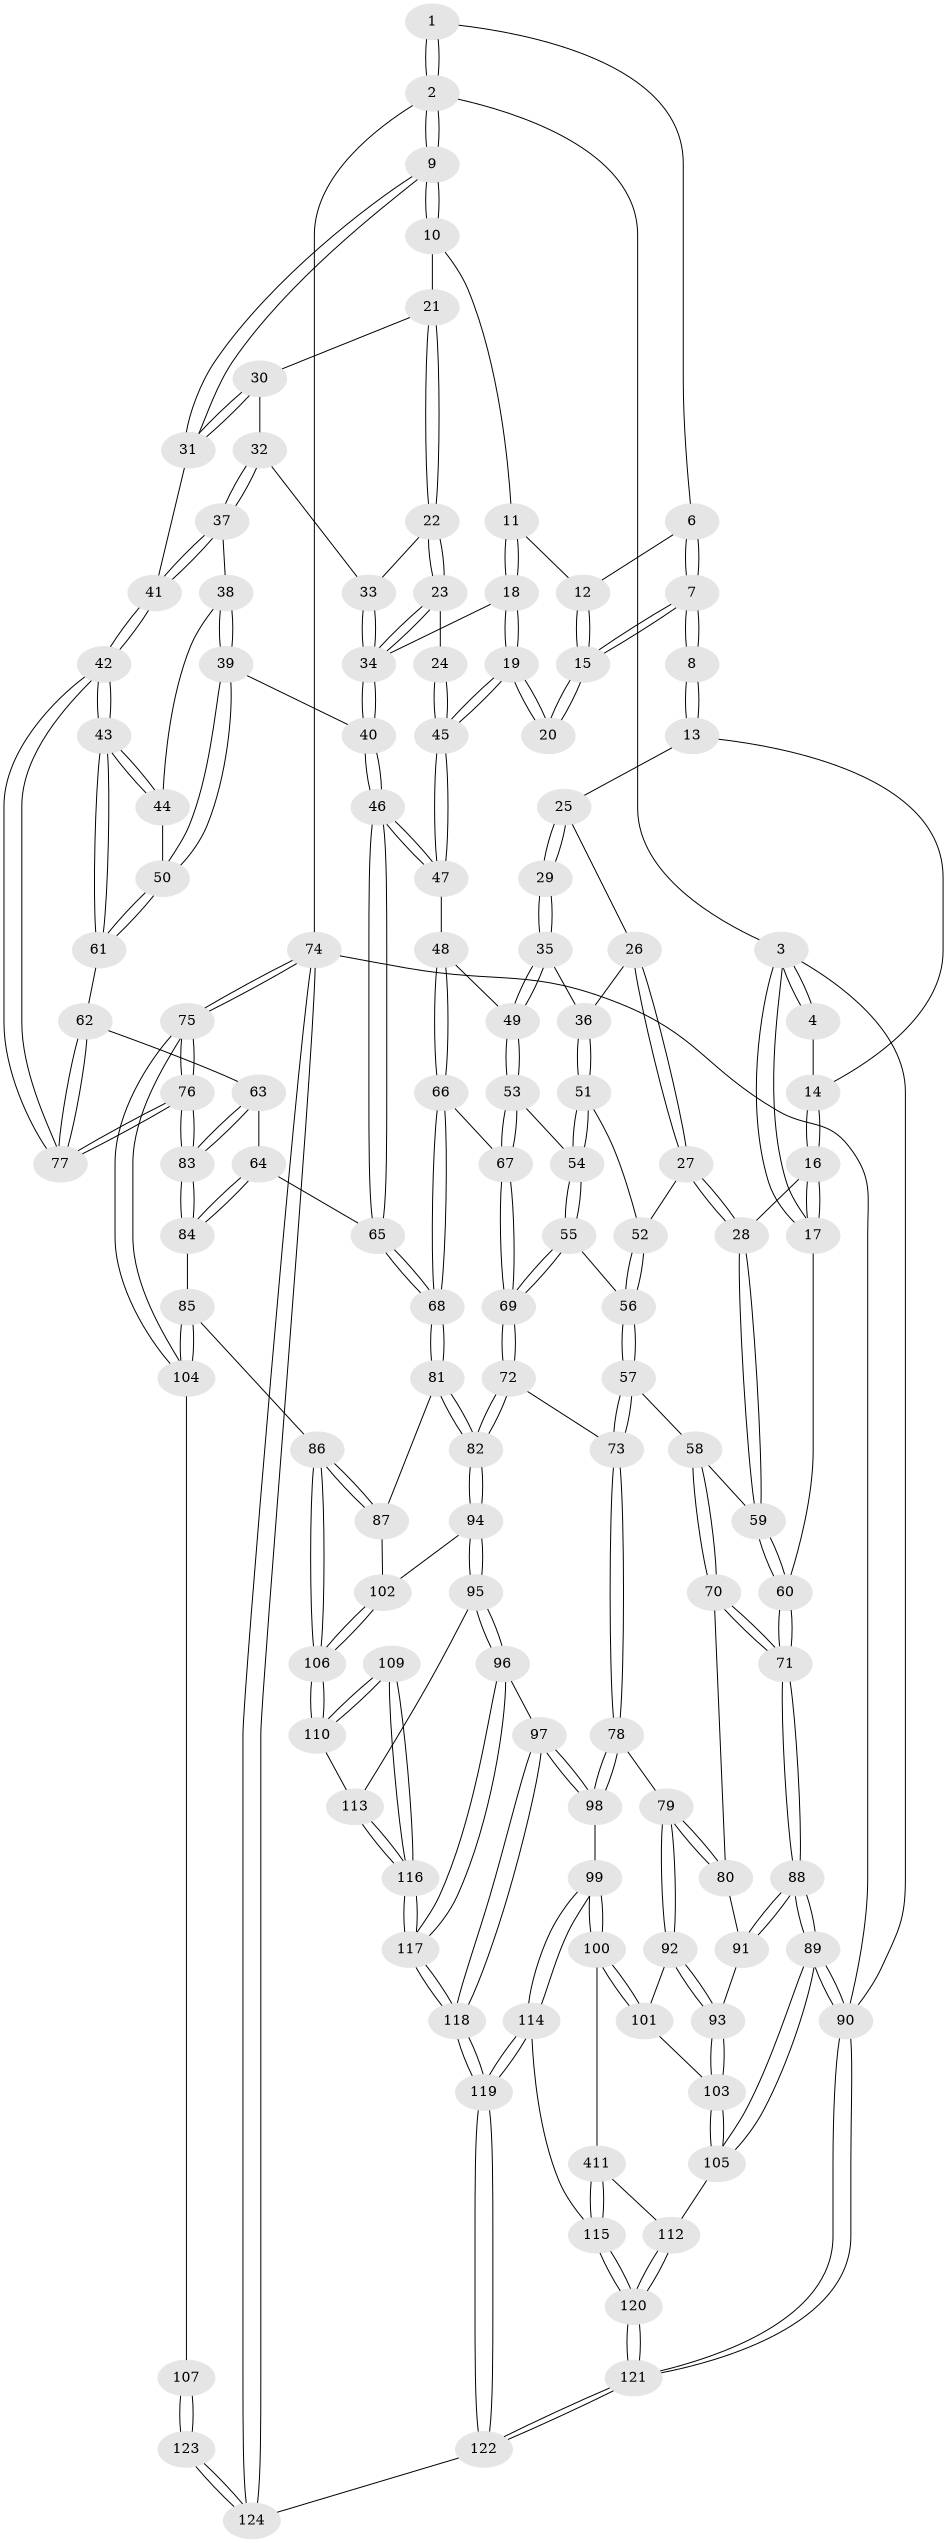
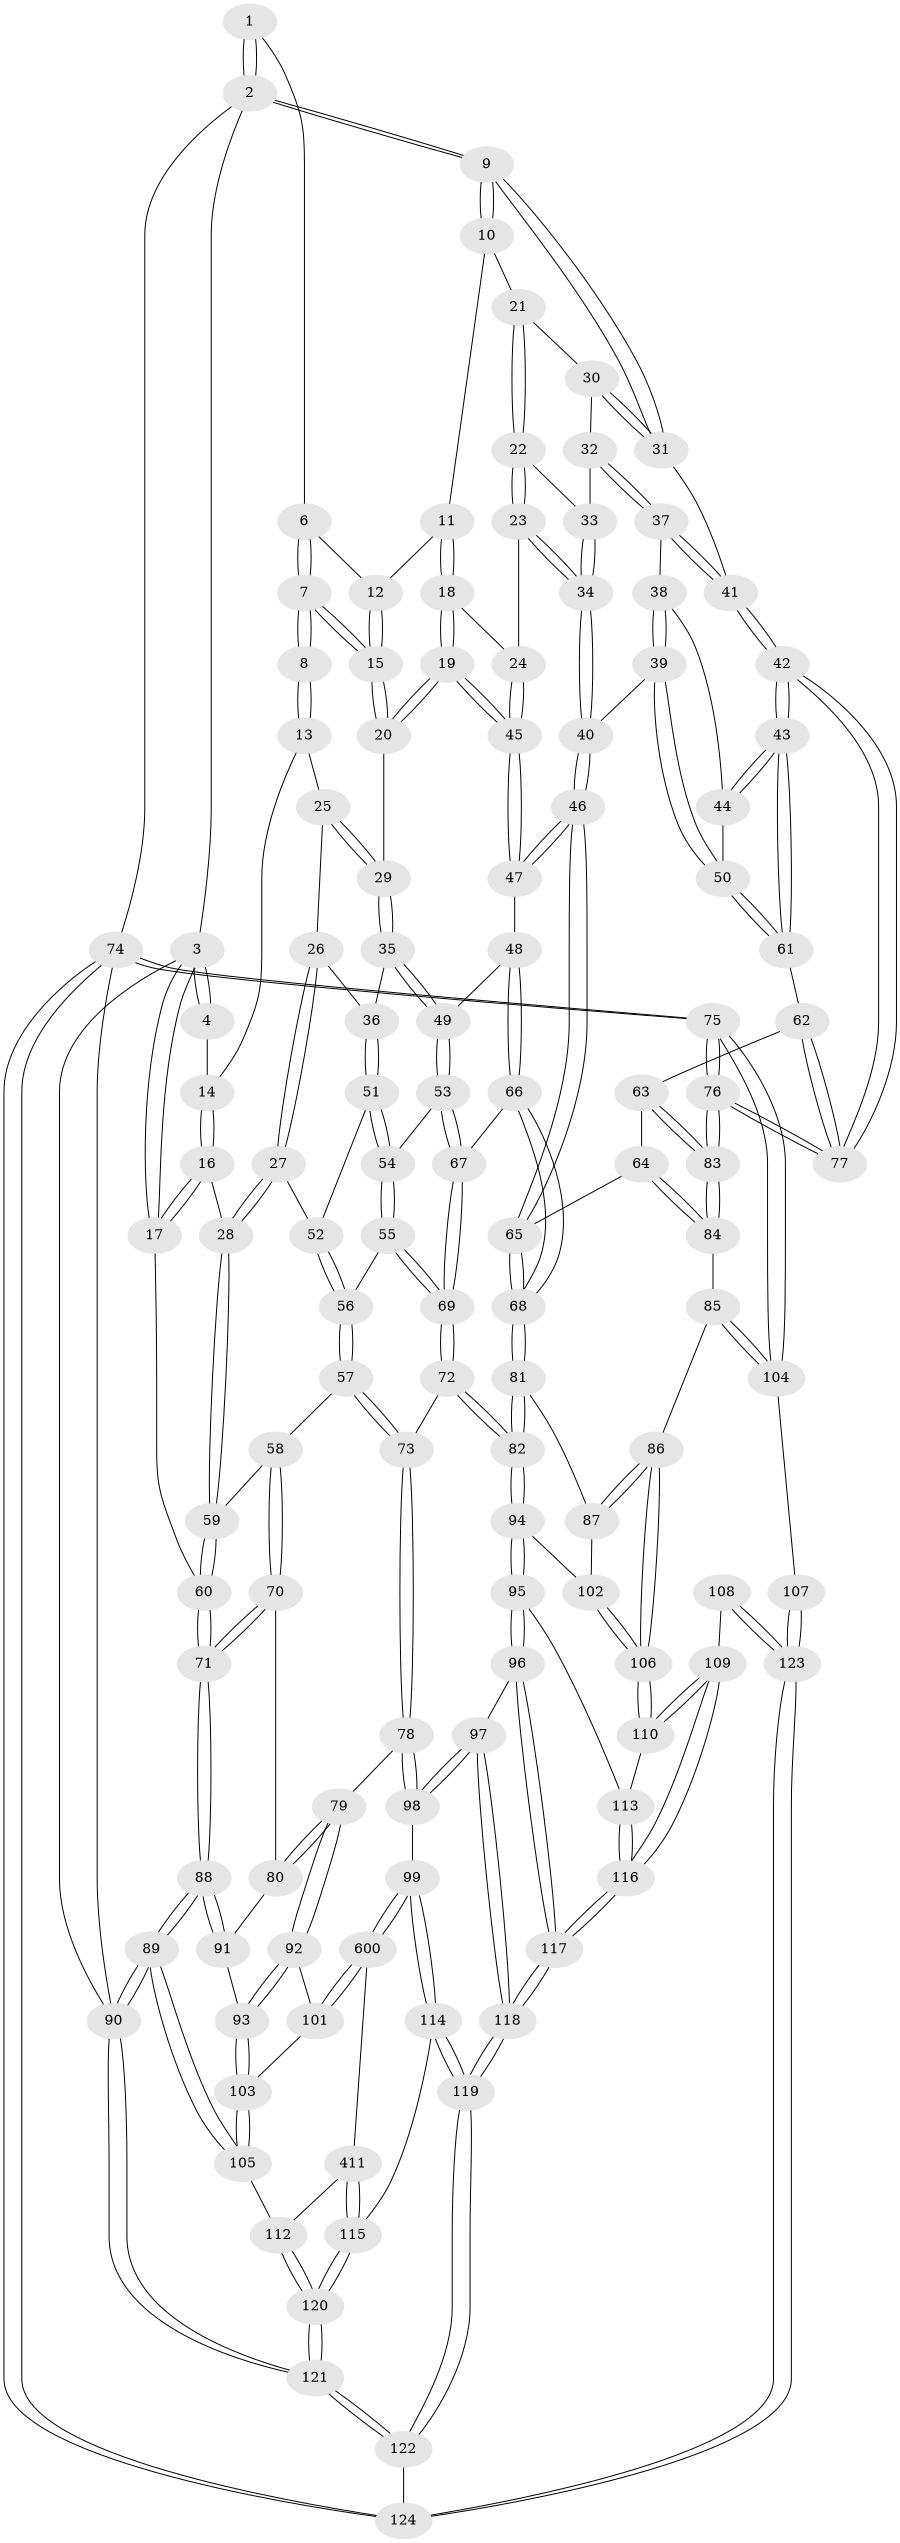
(448, 625) -> (483, 629)
none -> (384, 807)
none -> (722, 1593)
(597, 1950) -> (368, 1950)
